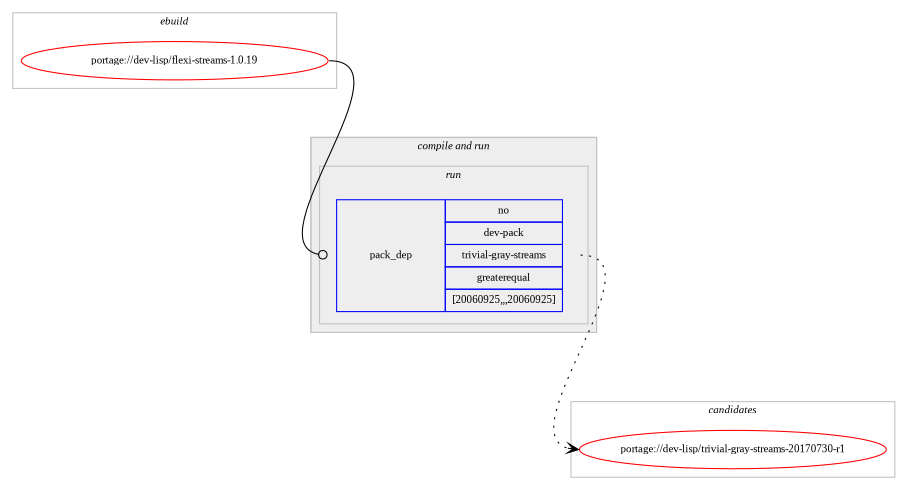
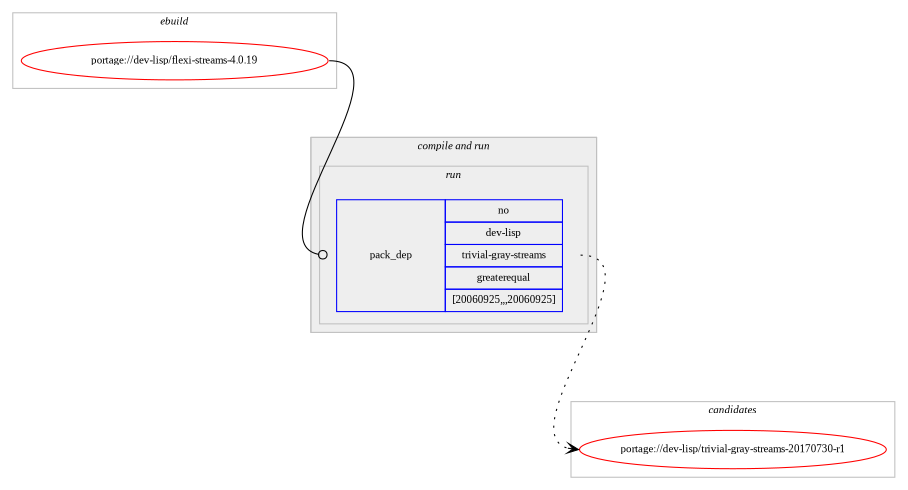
(175, 61) -> (175, 61)
(504, 233) -> (504, 233)
